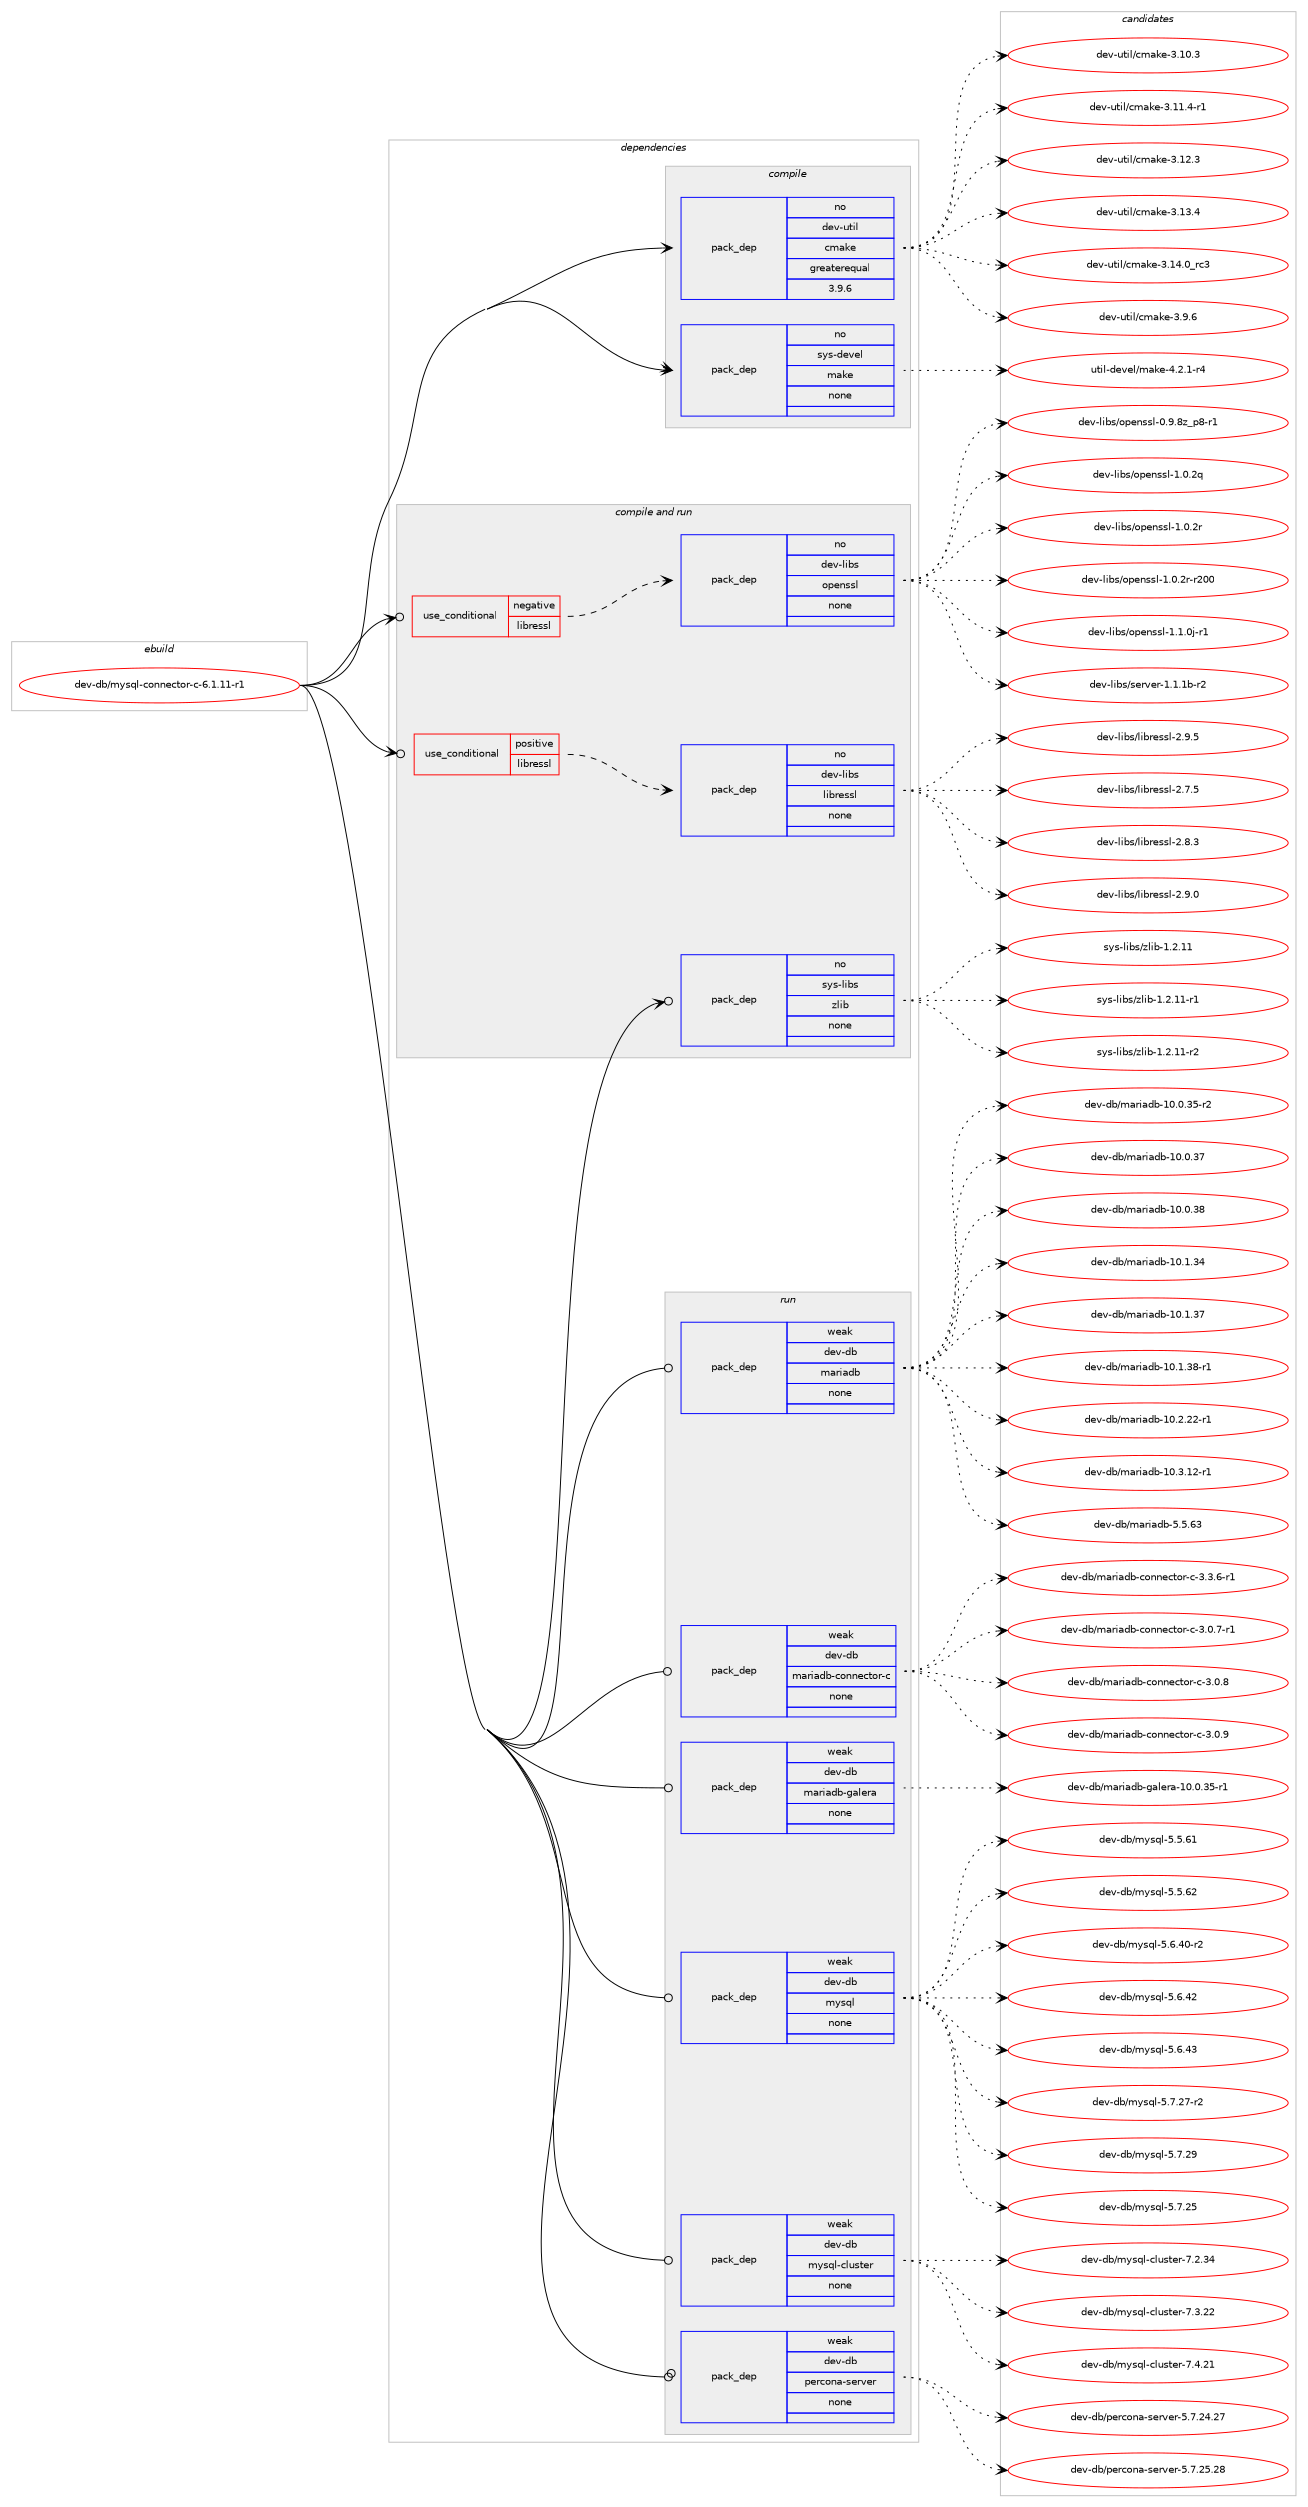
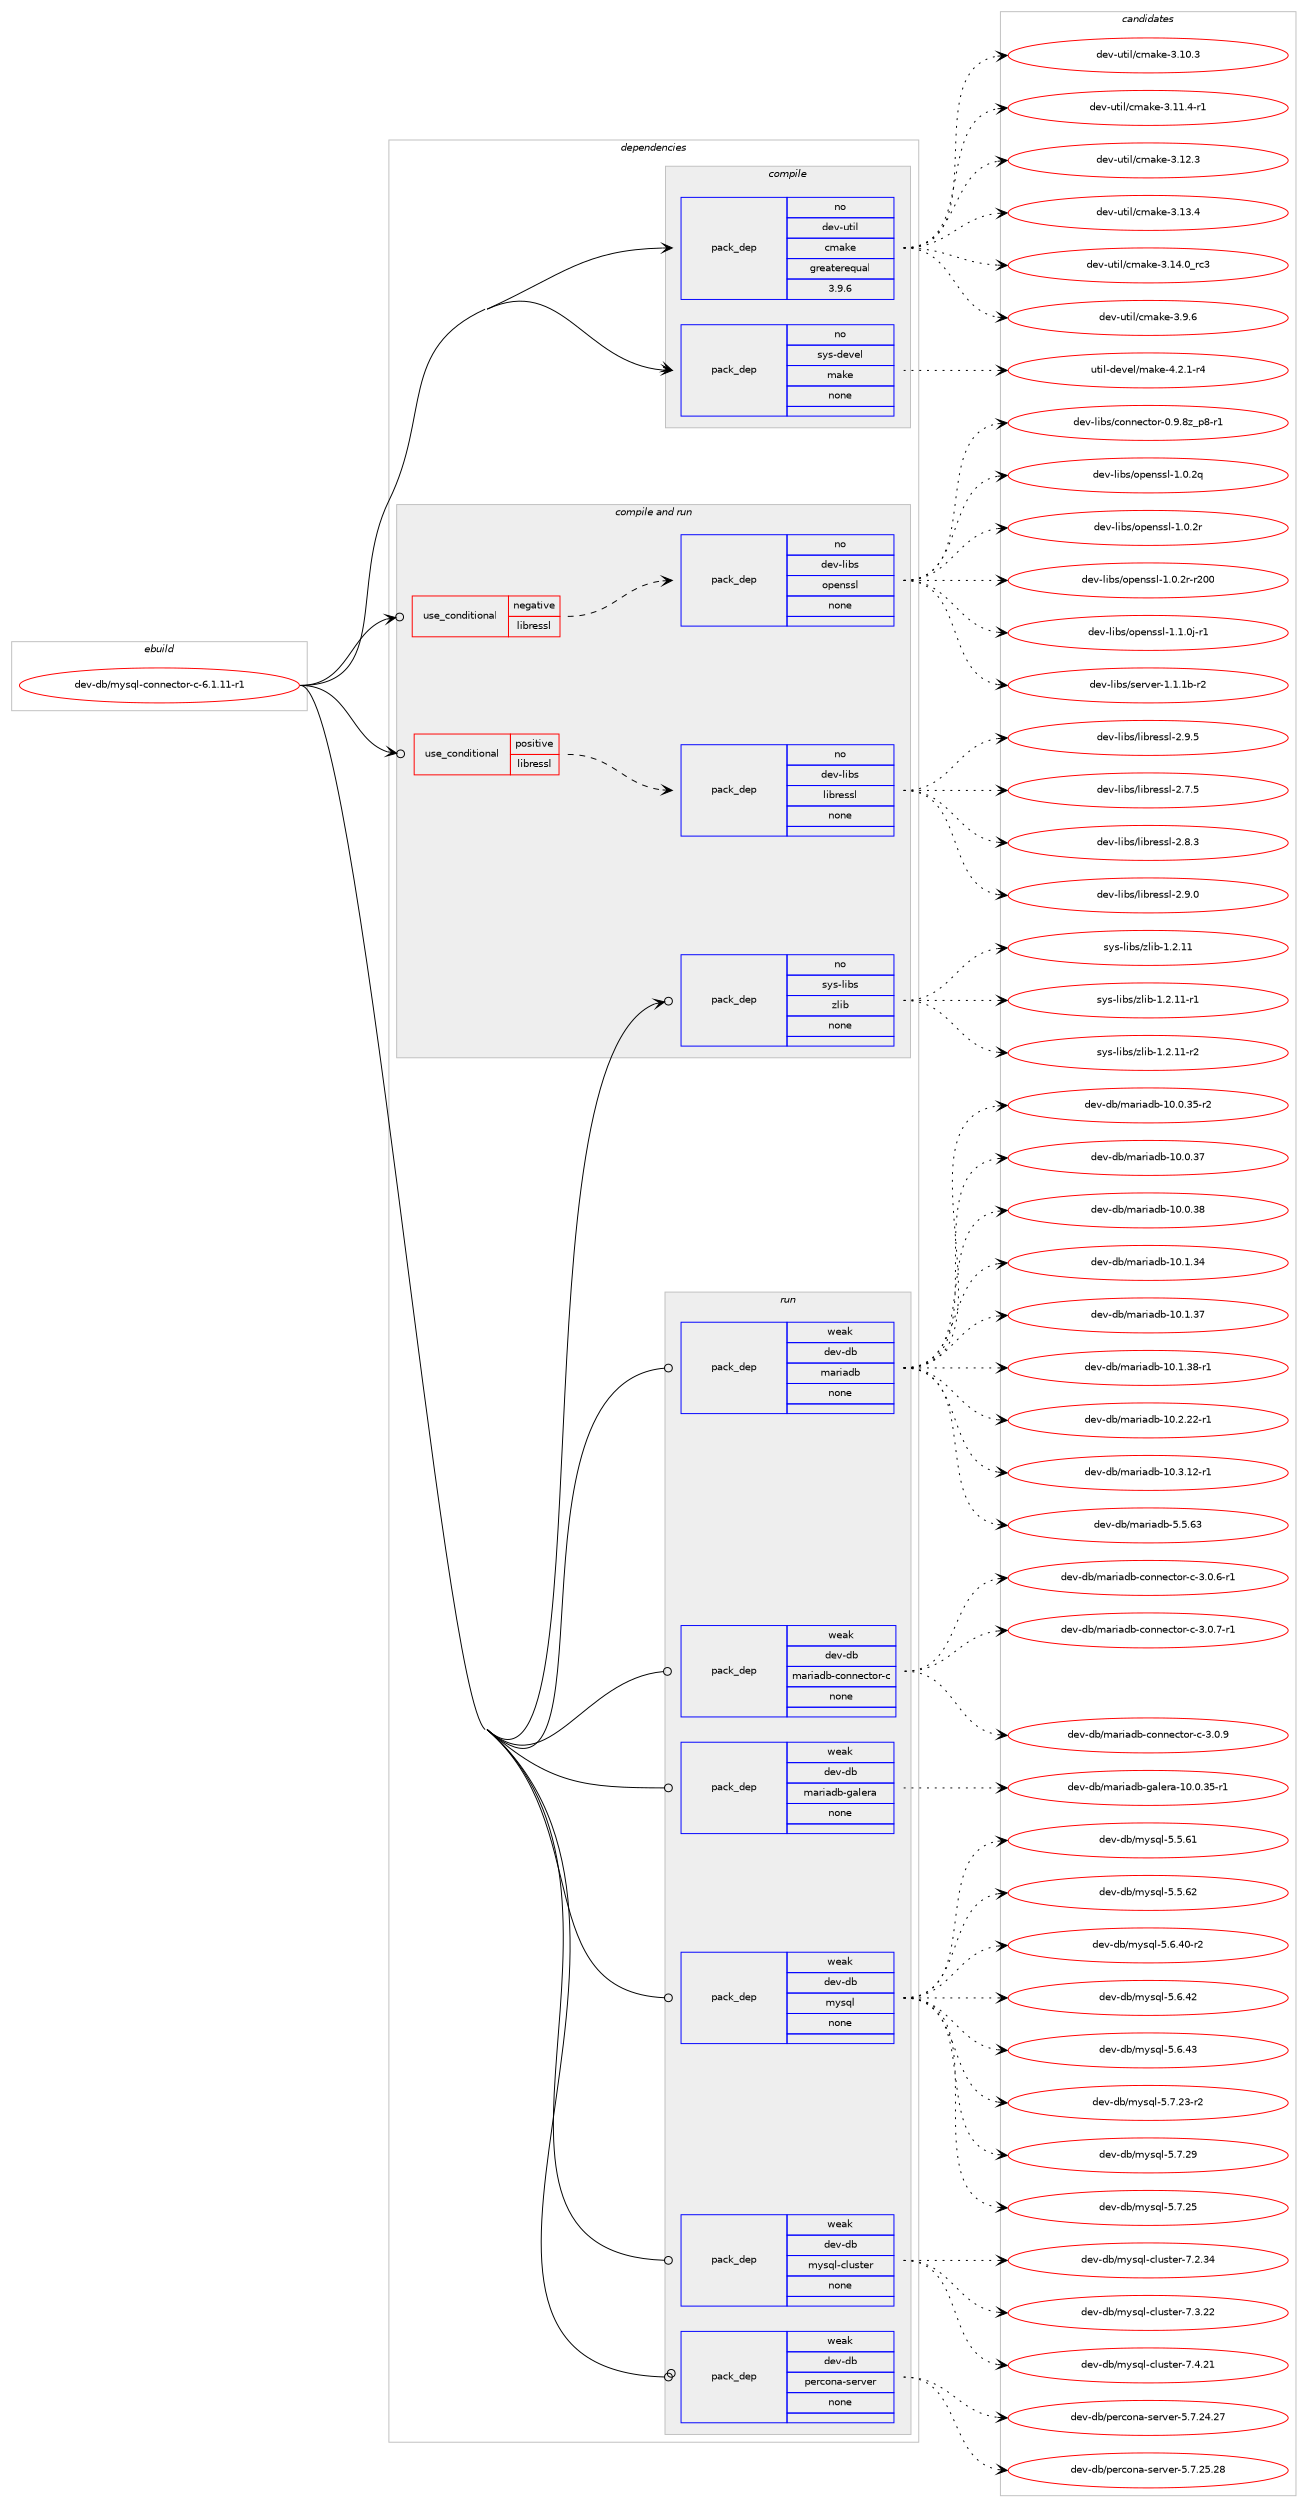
(1148, 423) -> (1148, 423)
(1148, 1578) -> (1148, 1578)
(1148, 1683) -> none
(1148, 2103) -> (1148, 2103)
